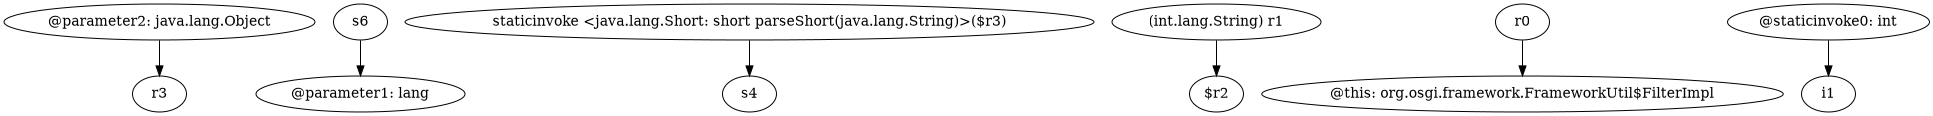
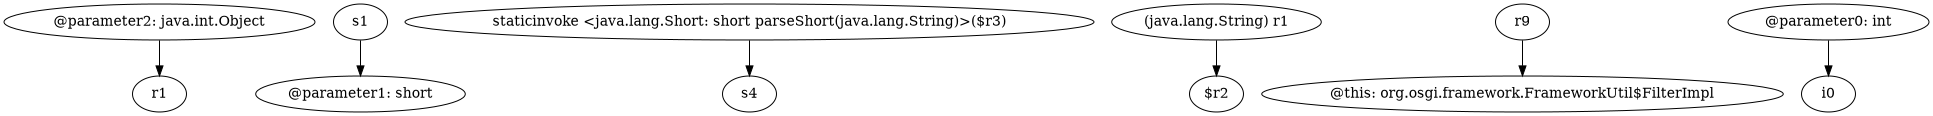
(160, 22) -> (160, 22)
(360, 22) -> (360, 22)
(1216, 22) -> (1216, 22)
(1522, 22) -> (1522, 22)
(1828, 22) -> (1828, 22)
(160, 94) -> (160, 94)
(360, 94) -> (360, 94)
(1828, 94) -> (1828, 94)
